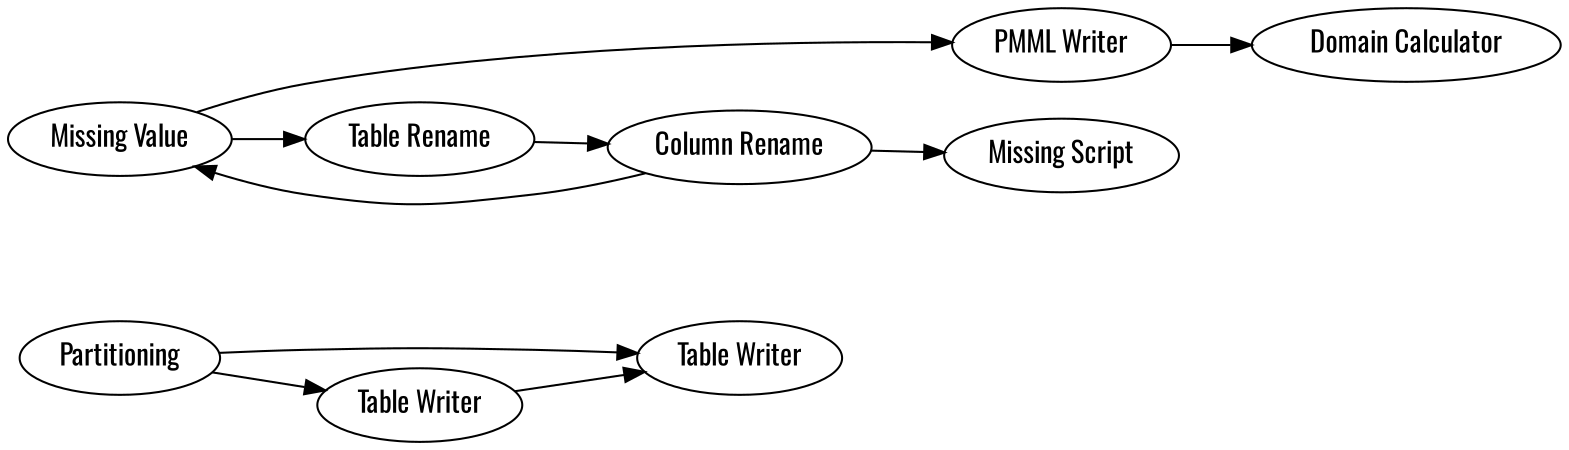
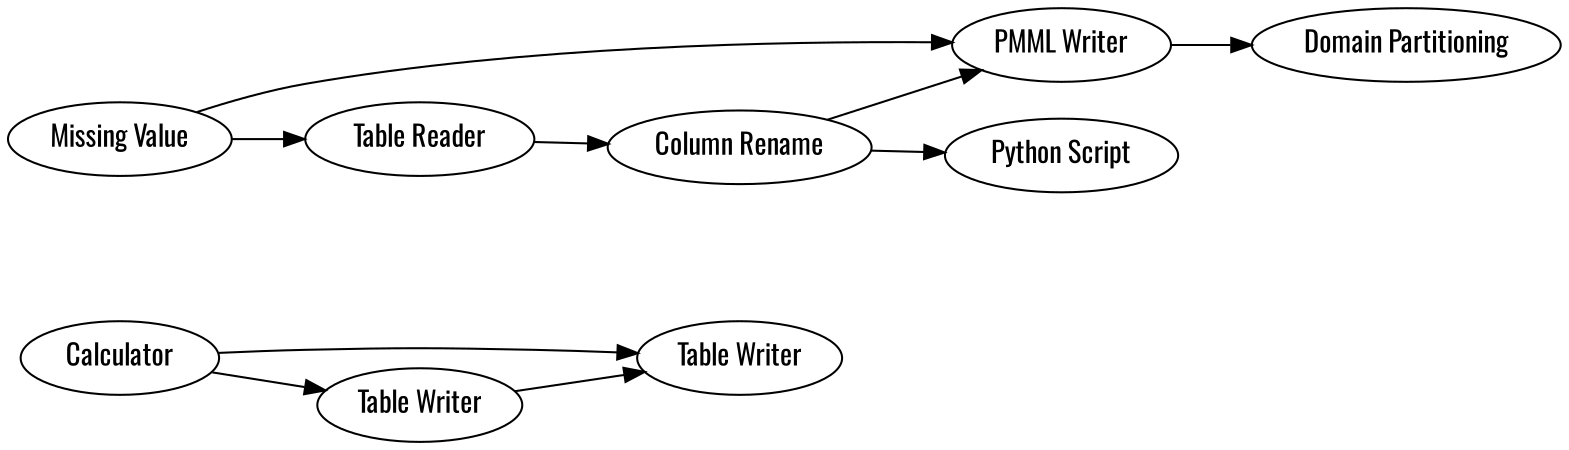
(1406, 45) -> (1406, 45)
(420, 139) -> (420, 139)
(1062, 155) -> (1062, 155)
(430, 204) -> (895, 98)
(120, 358) -> (120, 358)
